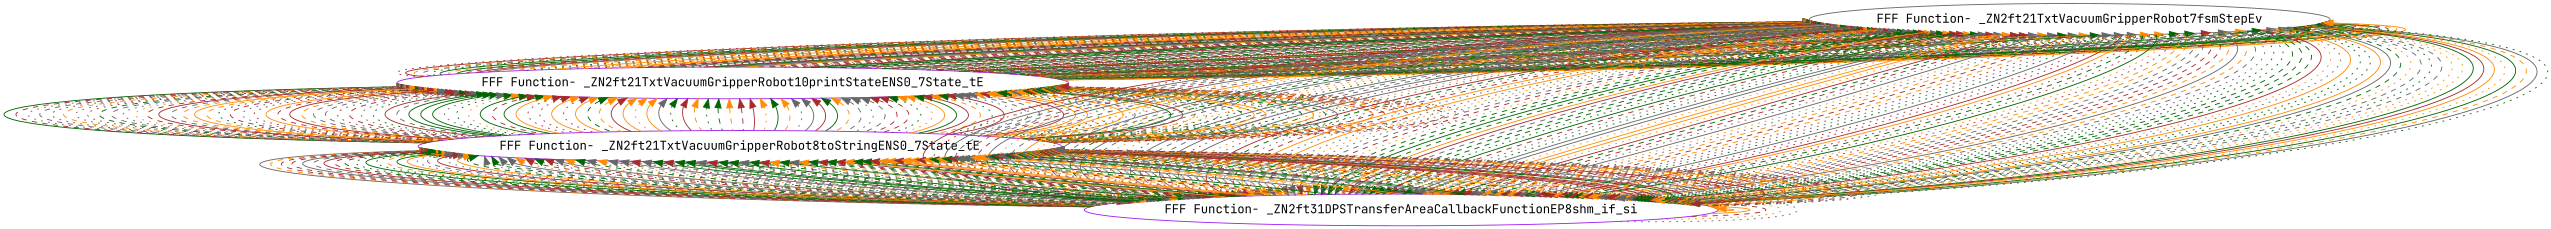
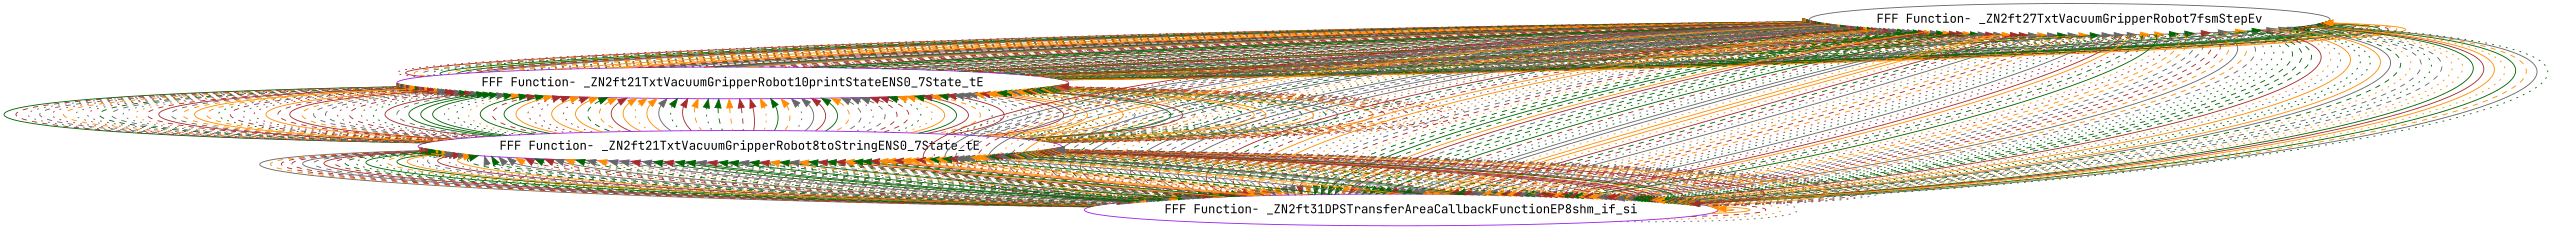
(2070, 19) -> (2070, 19)
